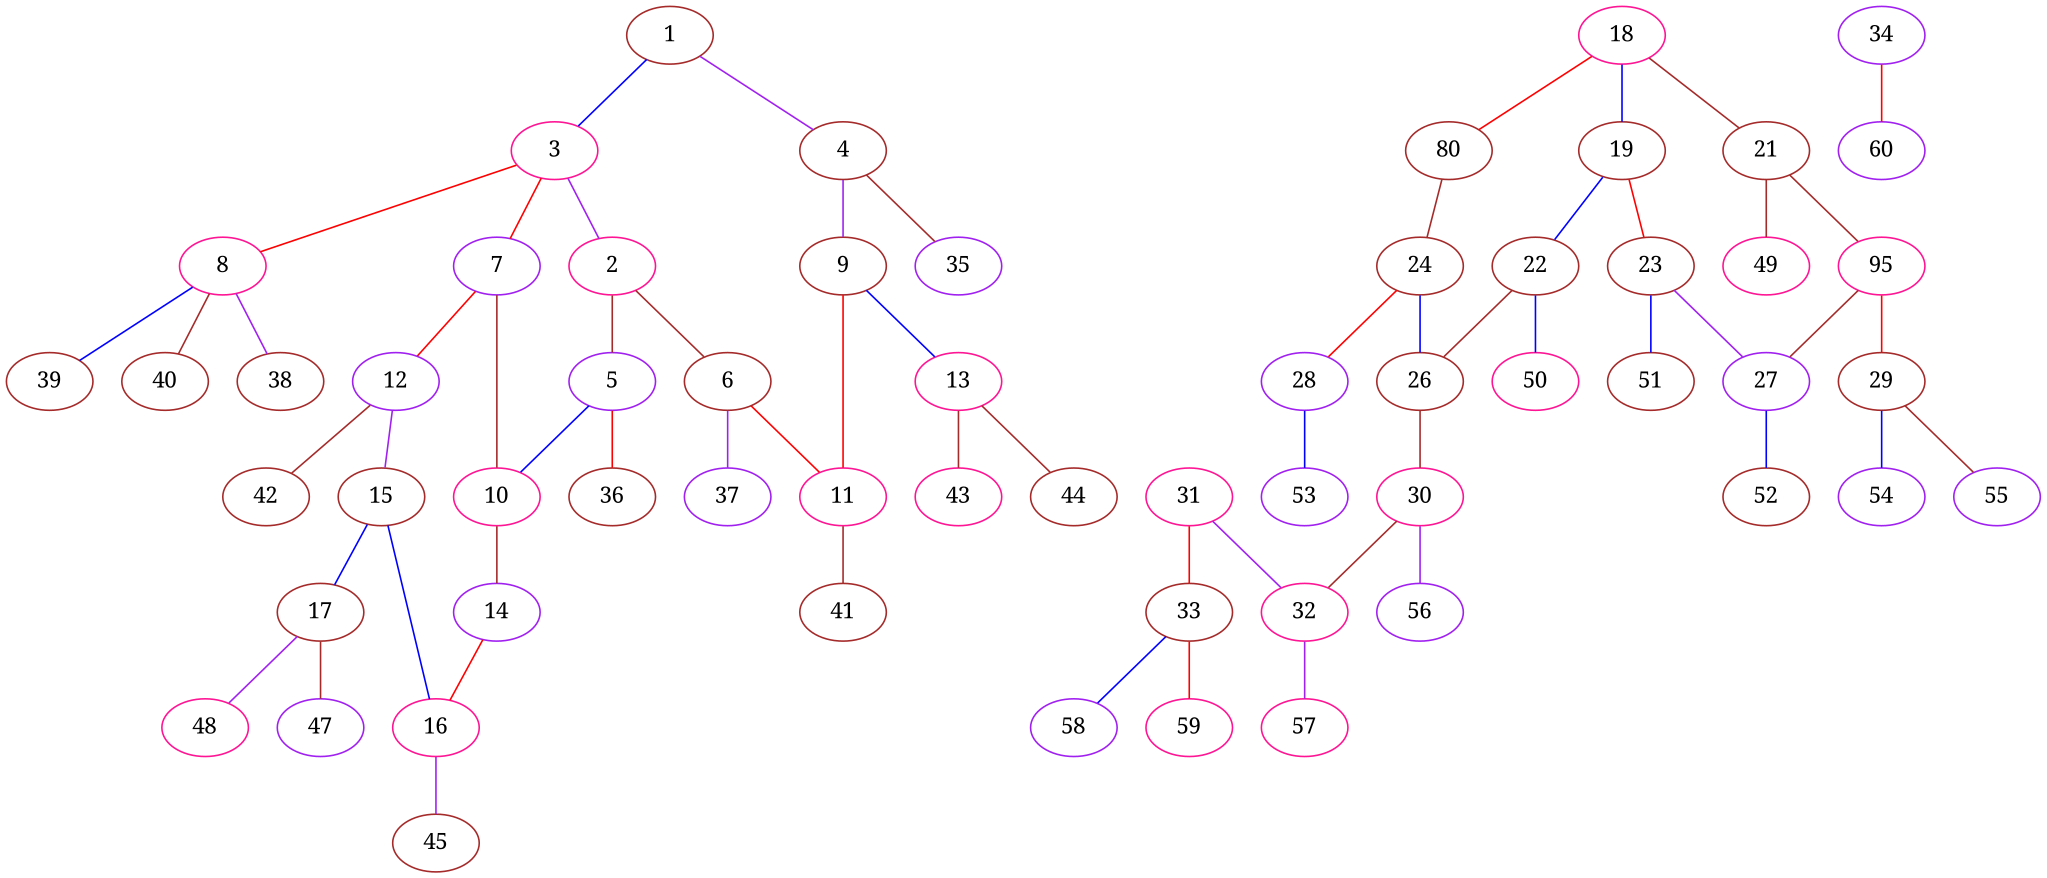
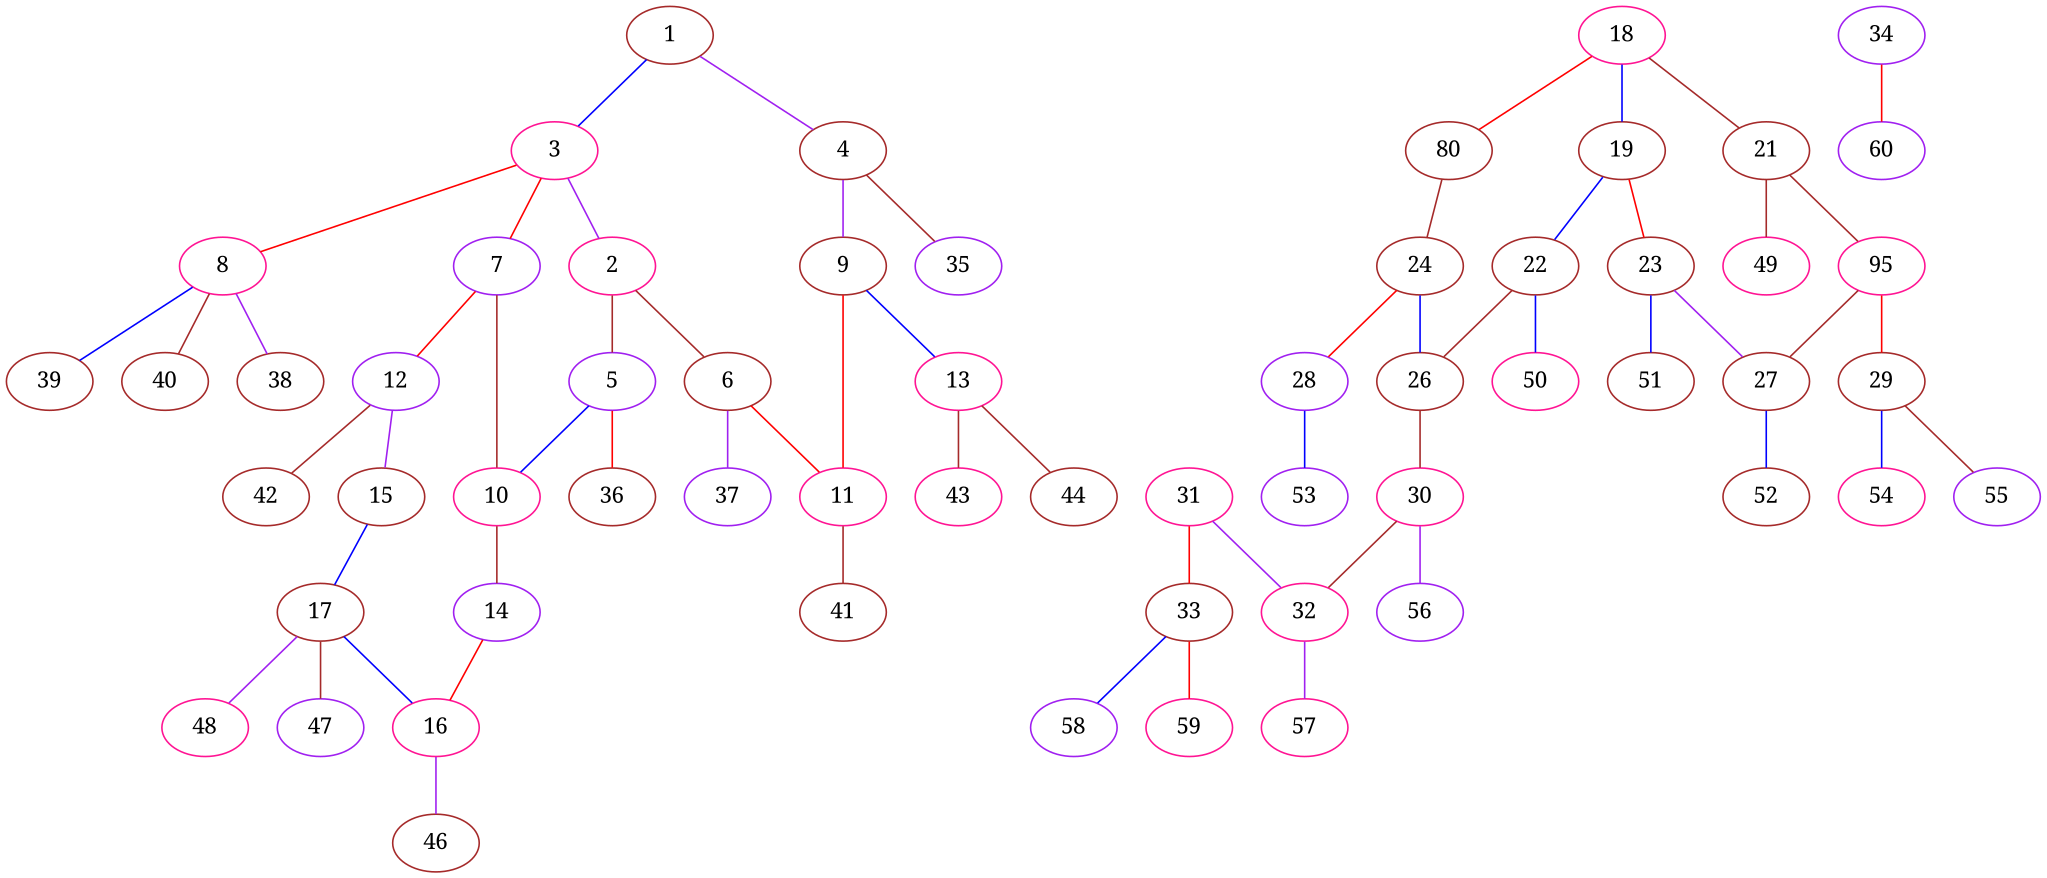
(1766, 381) -> (1766, 381)
(1882, 497) -> (1882, 497)
(409, 612) -> (378, 670)
(436, 843) -> (436, 843)
